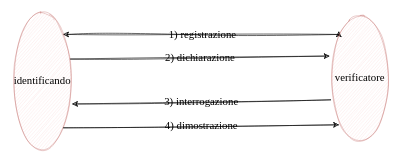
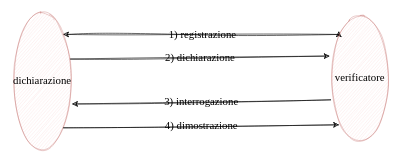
(42, 81) -> (42, 81)
